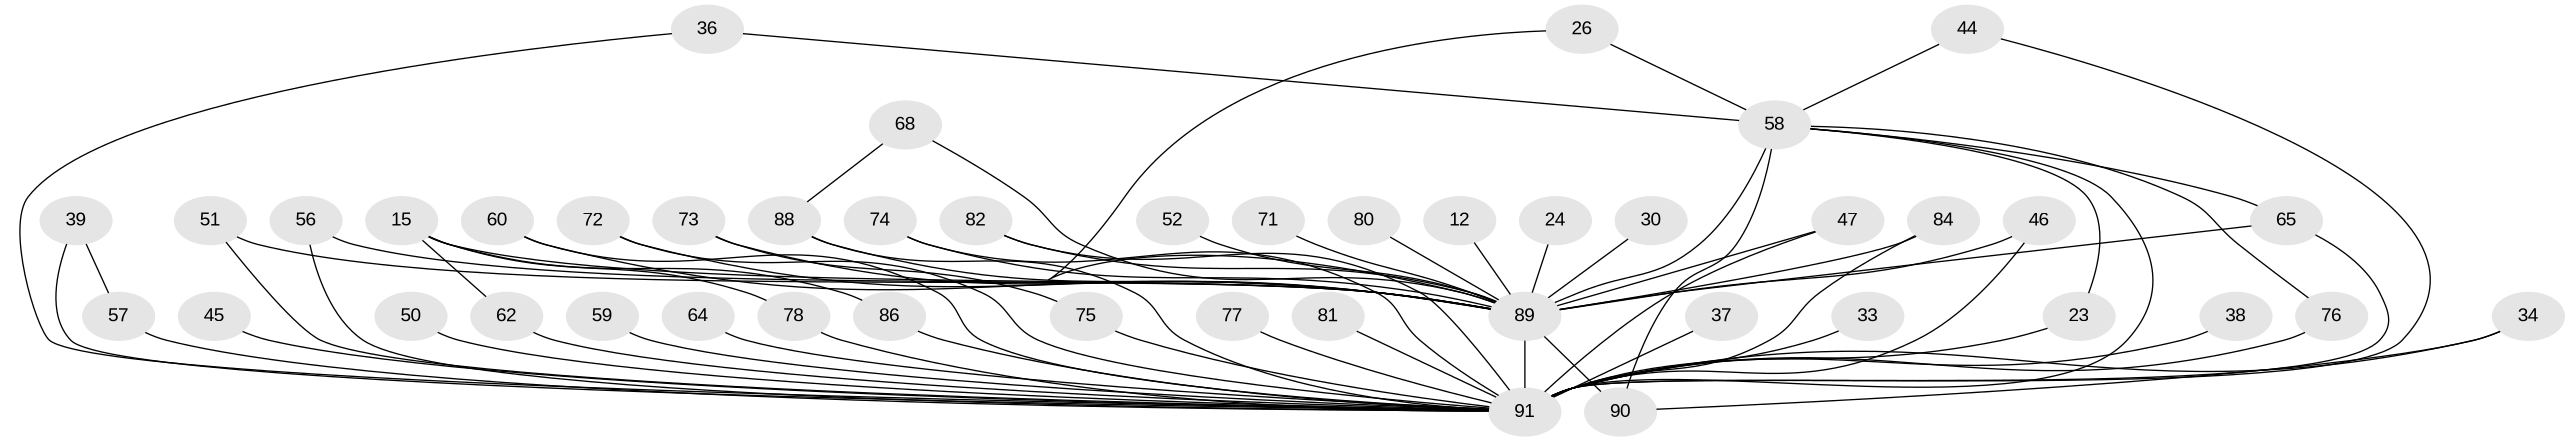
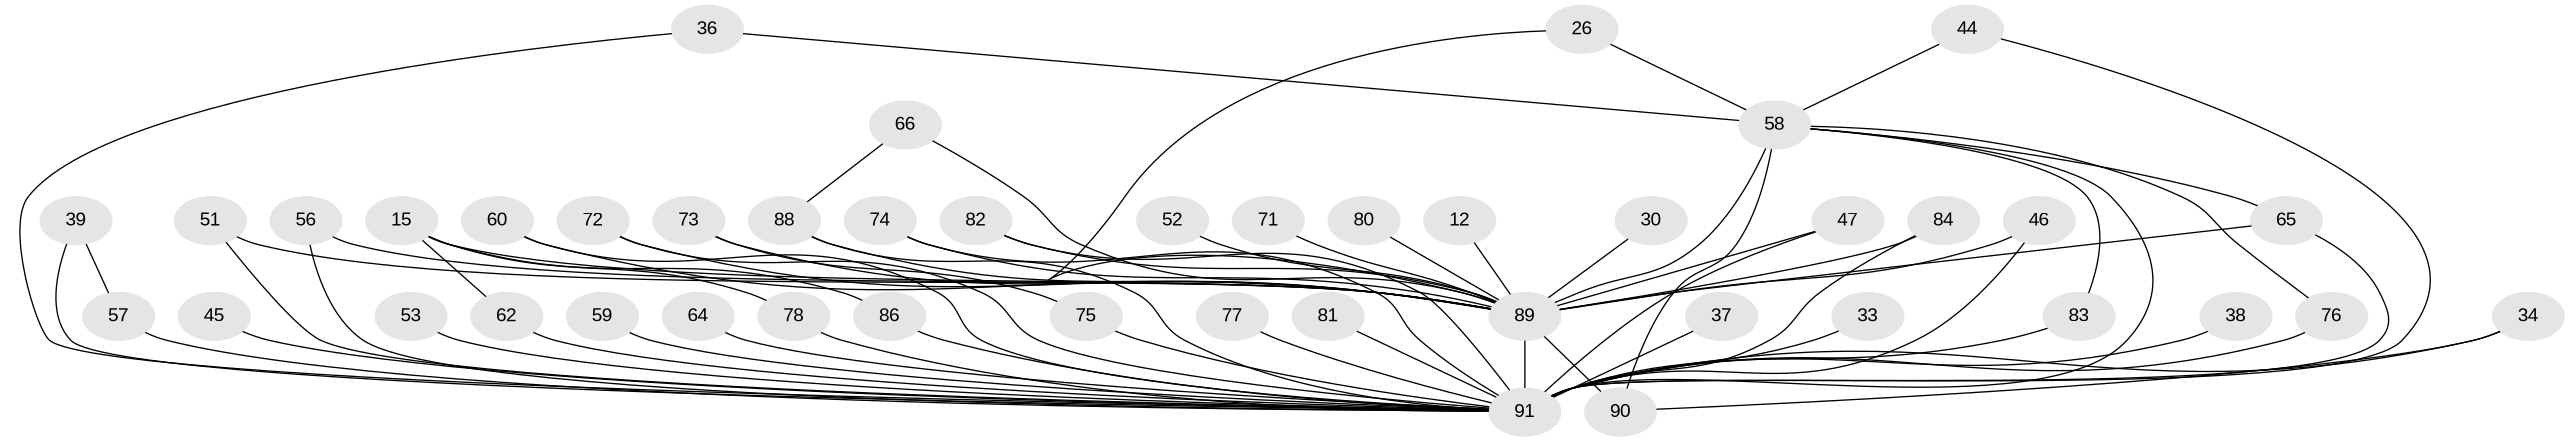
(905, 125) -> (905, 125)
(1556, 221) -> none
(411, 316) -> (411, 316)
(2079, 316) -> (2079, 316)
